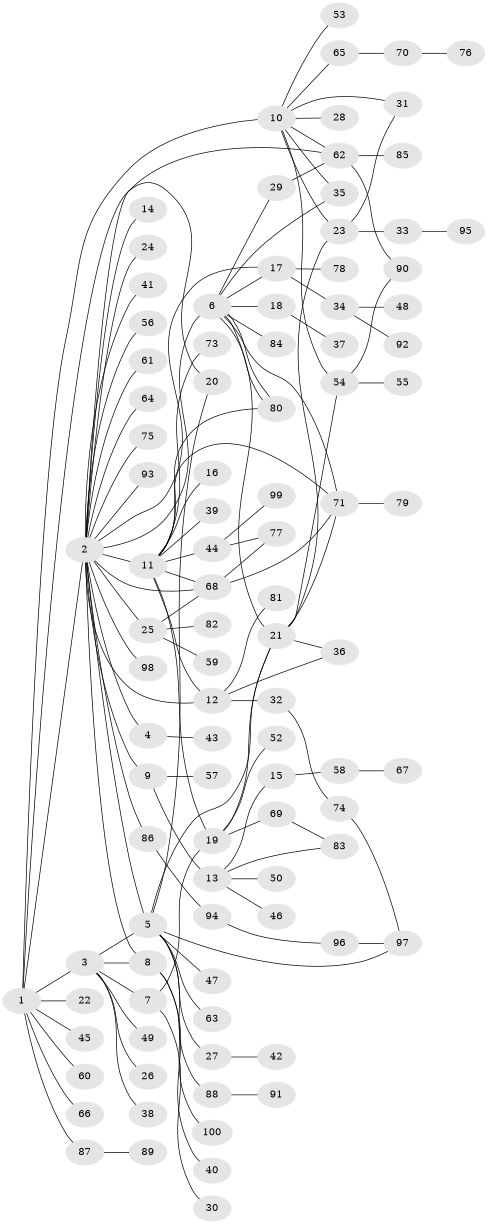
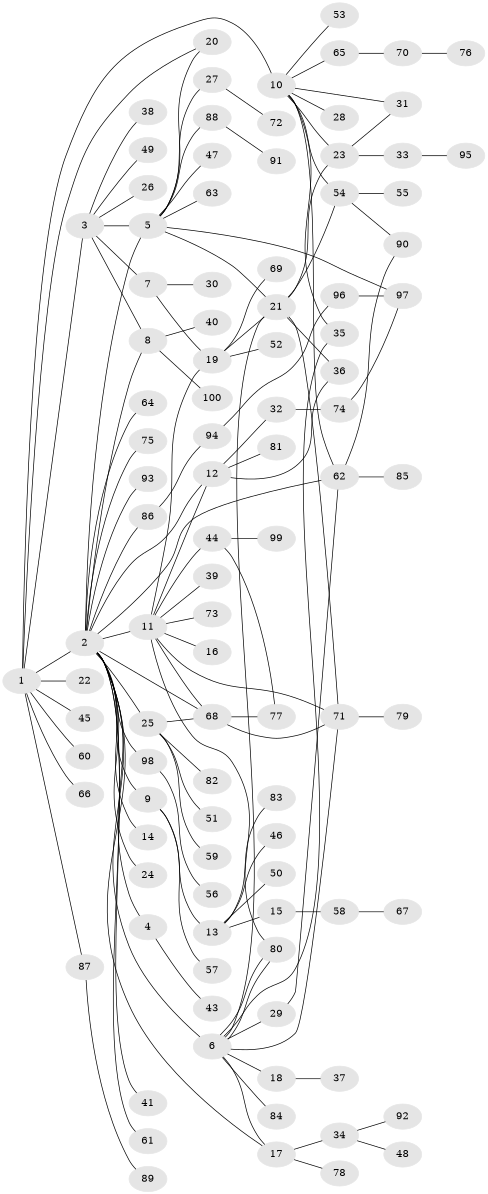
(104, 411) -> (179, 829)
none -> (212, 819)
(308, 830) -> none
(276, 1057) -> (276, 123)
